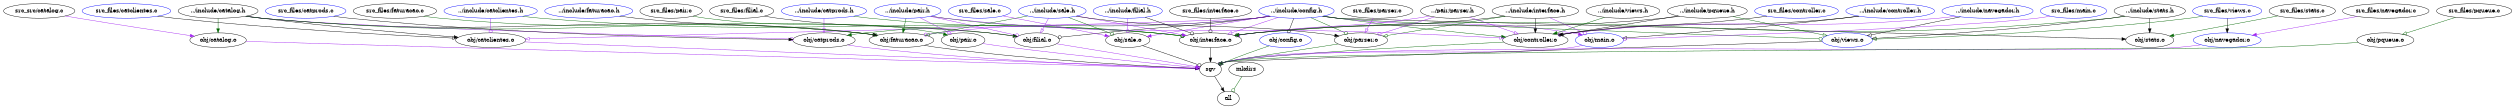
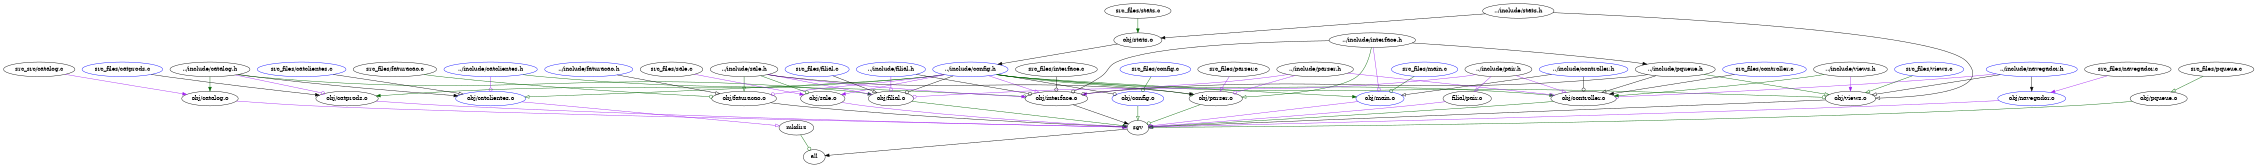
(671, 11) -> none
(742, 11) -> (817, 69)
(824, 11) -> none
(908, 11) -> (1498, 69)
(980, 11) -> (671, 69)
(1052, 11) -> (744, 69)
(1453, 11) -> (1315, 69)
(2227, 23) -> (2032, 82)
(905, 24) -> none
(1128, 24) -> (891, 82)
(1451, 24) -> (1175, 87)
(1535, 24) -> (1528, 52)
(559, 25) -> none
(1459, 26) -> (1324, 84)
(1056, 27) -> none
(1682, 27) -> none
(863, 30) -> (685, 91)
(1786, 33) -> (1403, 83)
(1902, 33) -> (1060, 54)
(491, 40) -> (491, 99)
(963, 40) -> (1467, 99)
(1847, 40) -> (1850, 99)
(860, 55) -> (611, 110)
(1126, 55) -> (1017, 114)
(1170, 55) -> (975, 117)
none -> (1155, 69)
none -> (1850, 82)
